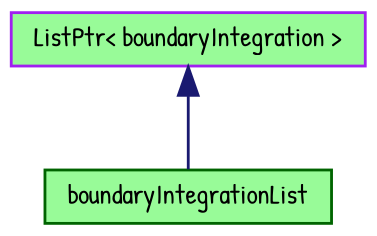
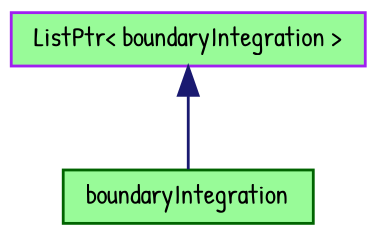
(188, 197) -> (188, 197)
